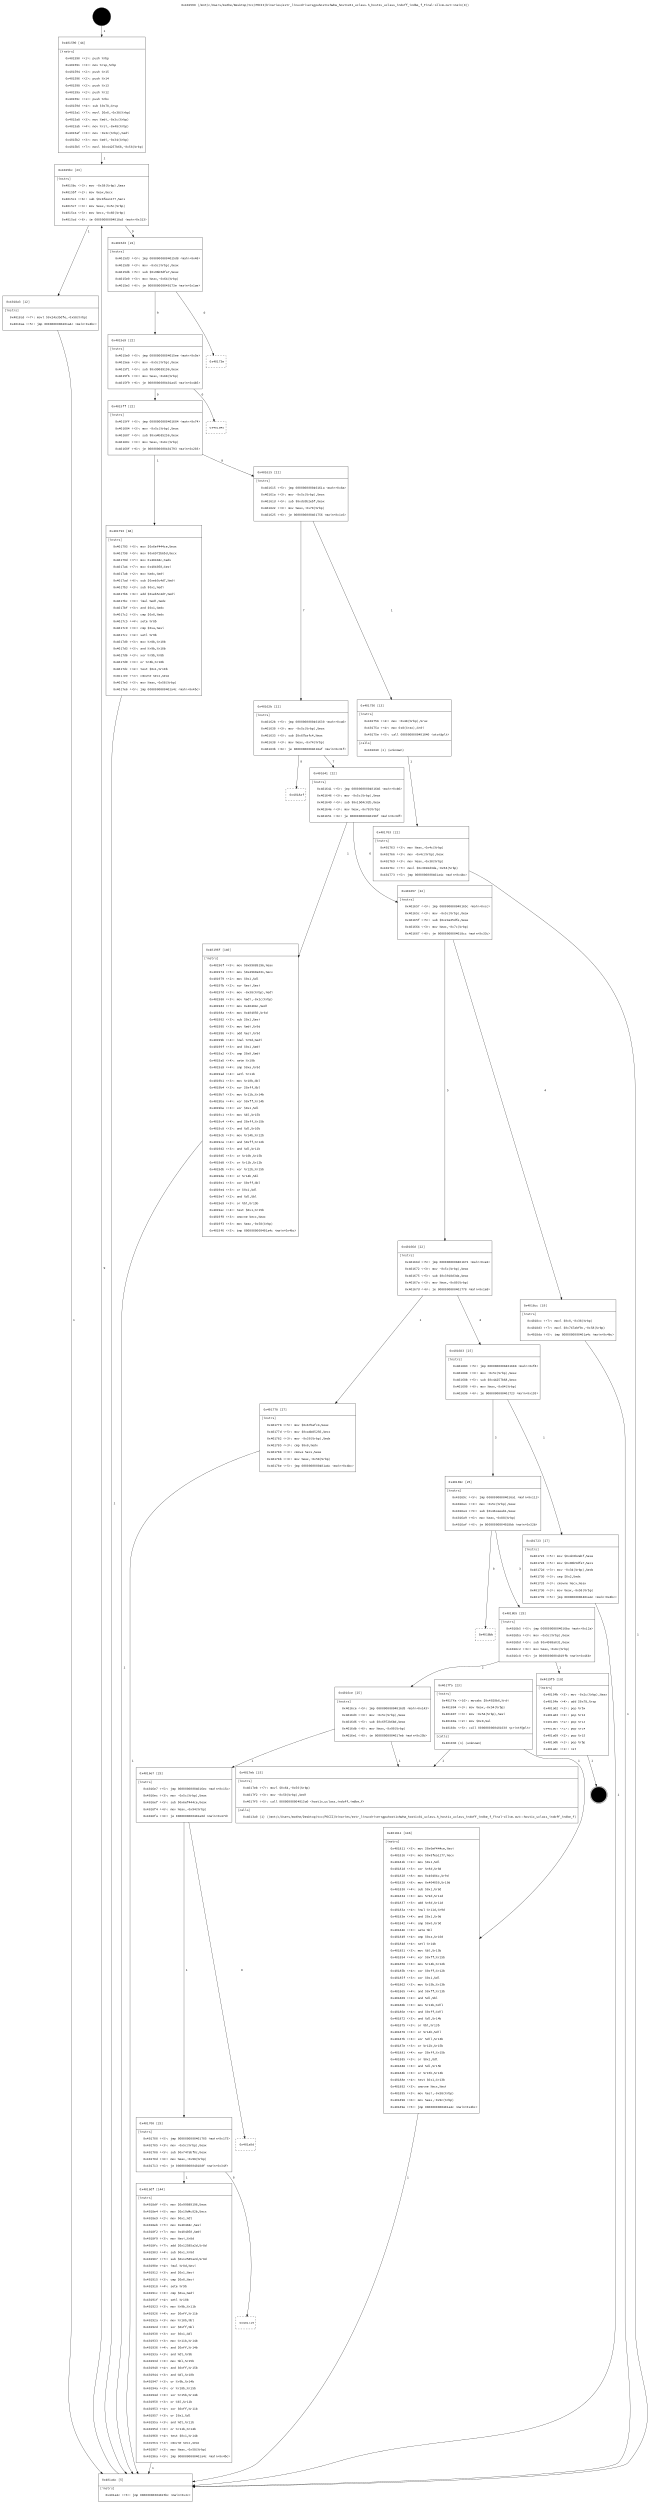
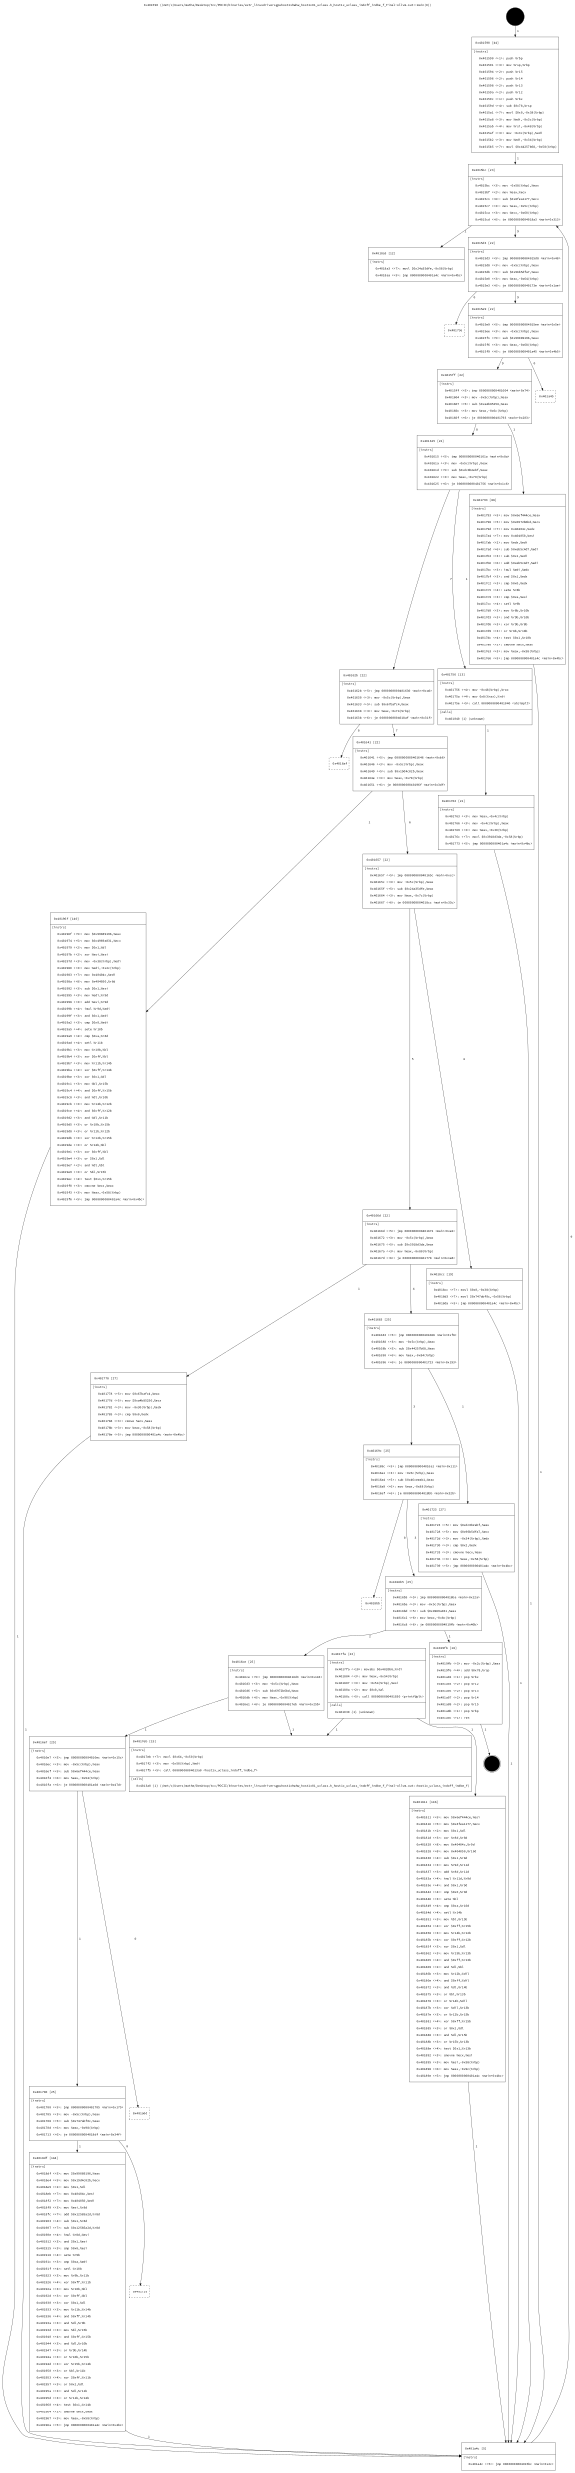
(71, 1405) -> none
